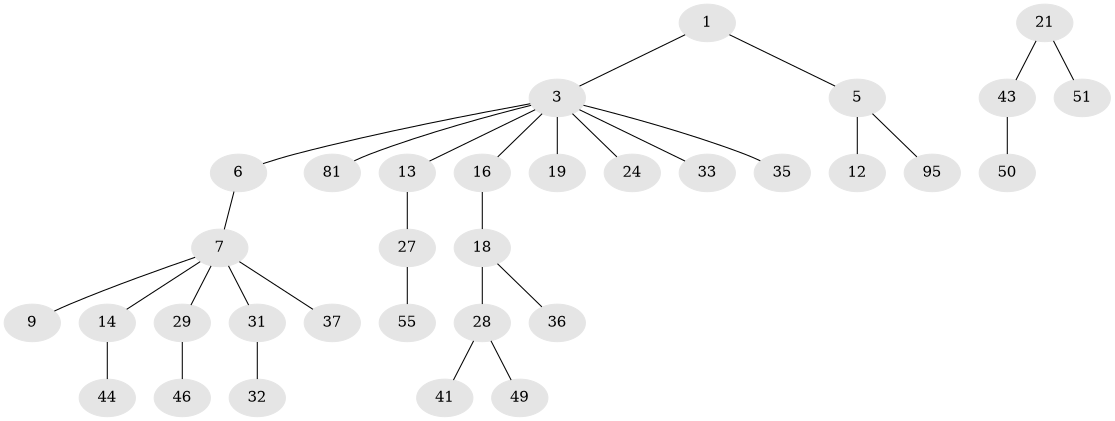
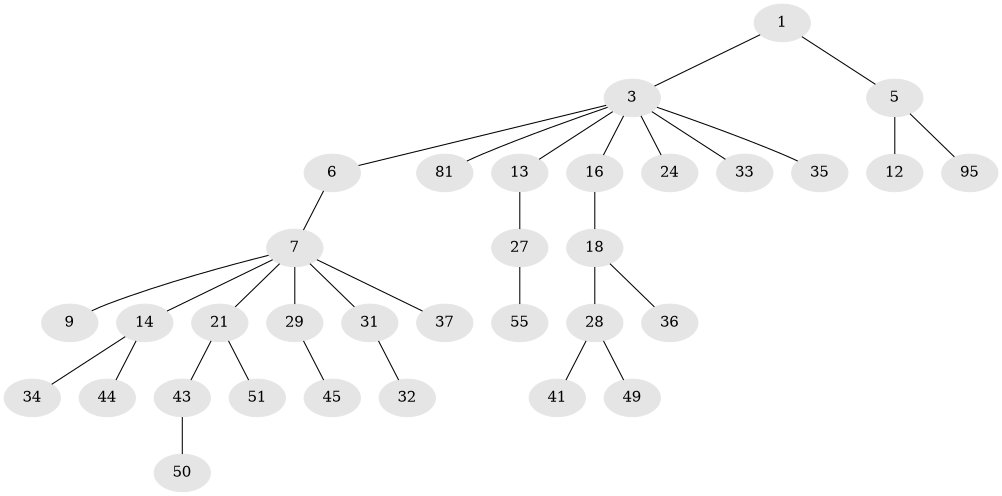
(557, 173) -> none
none -> (257, 285)
none -> (32, 398)
(182, 398) -> (332, 398)
